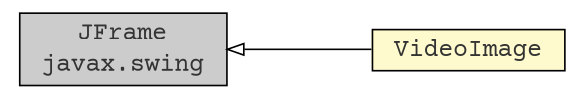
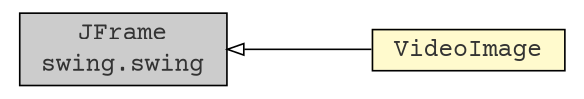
(123, 63) -> (123, 63)
